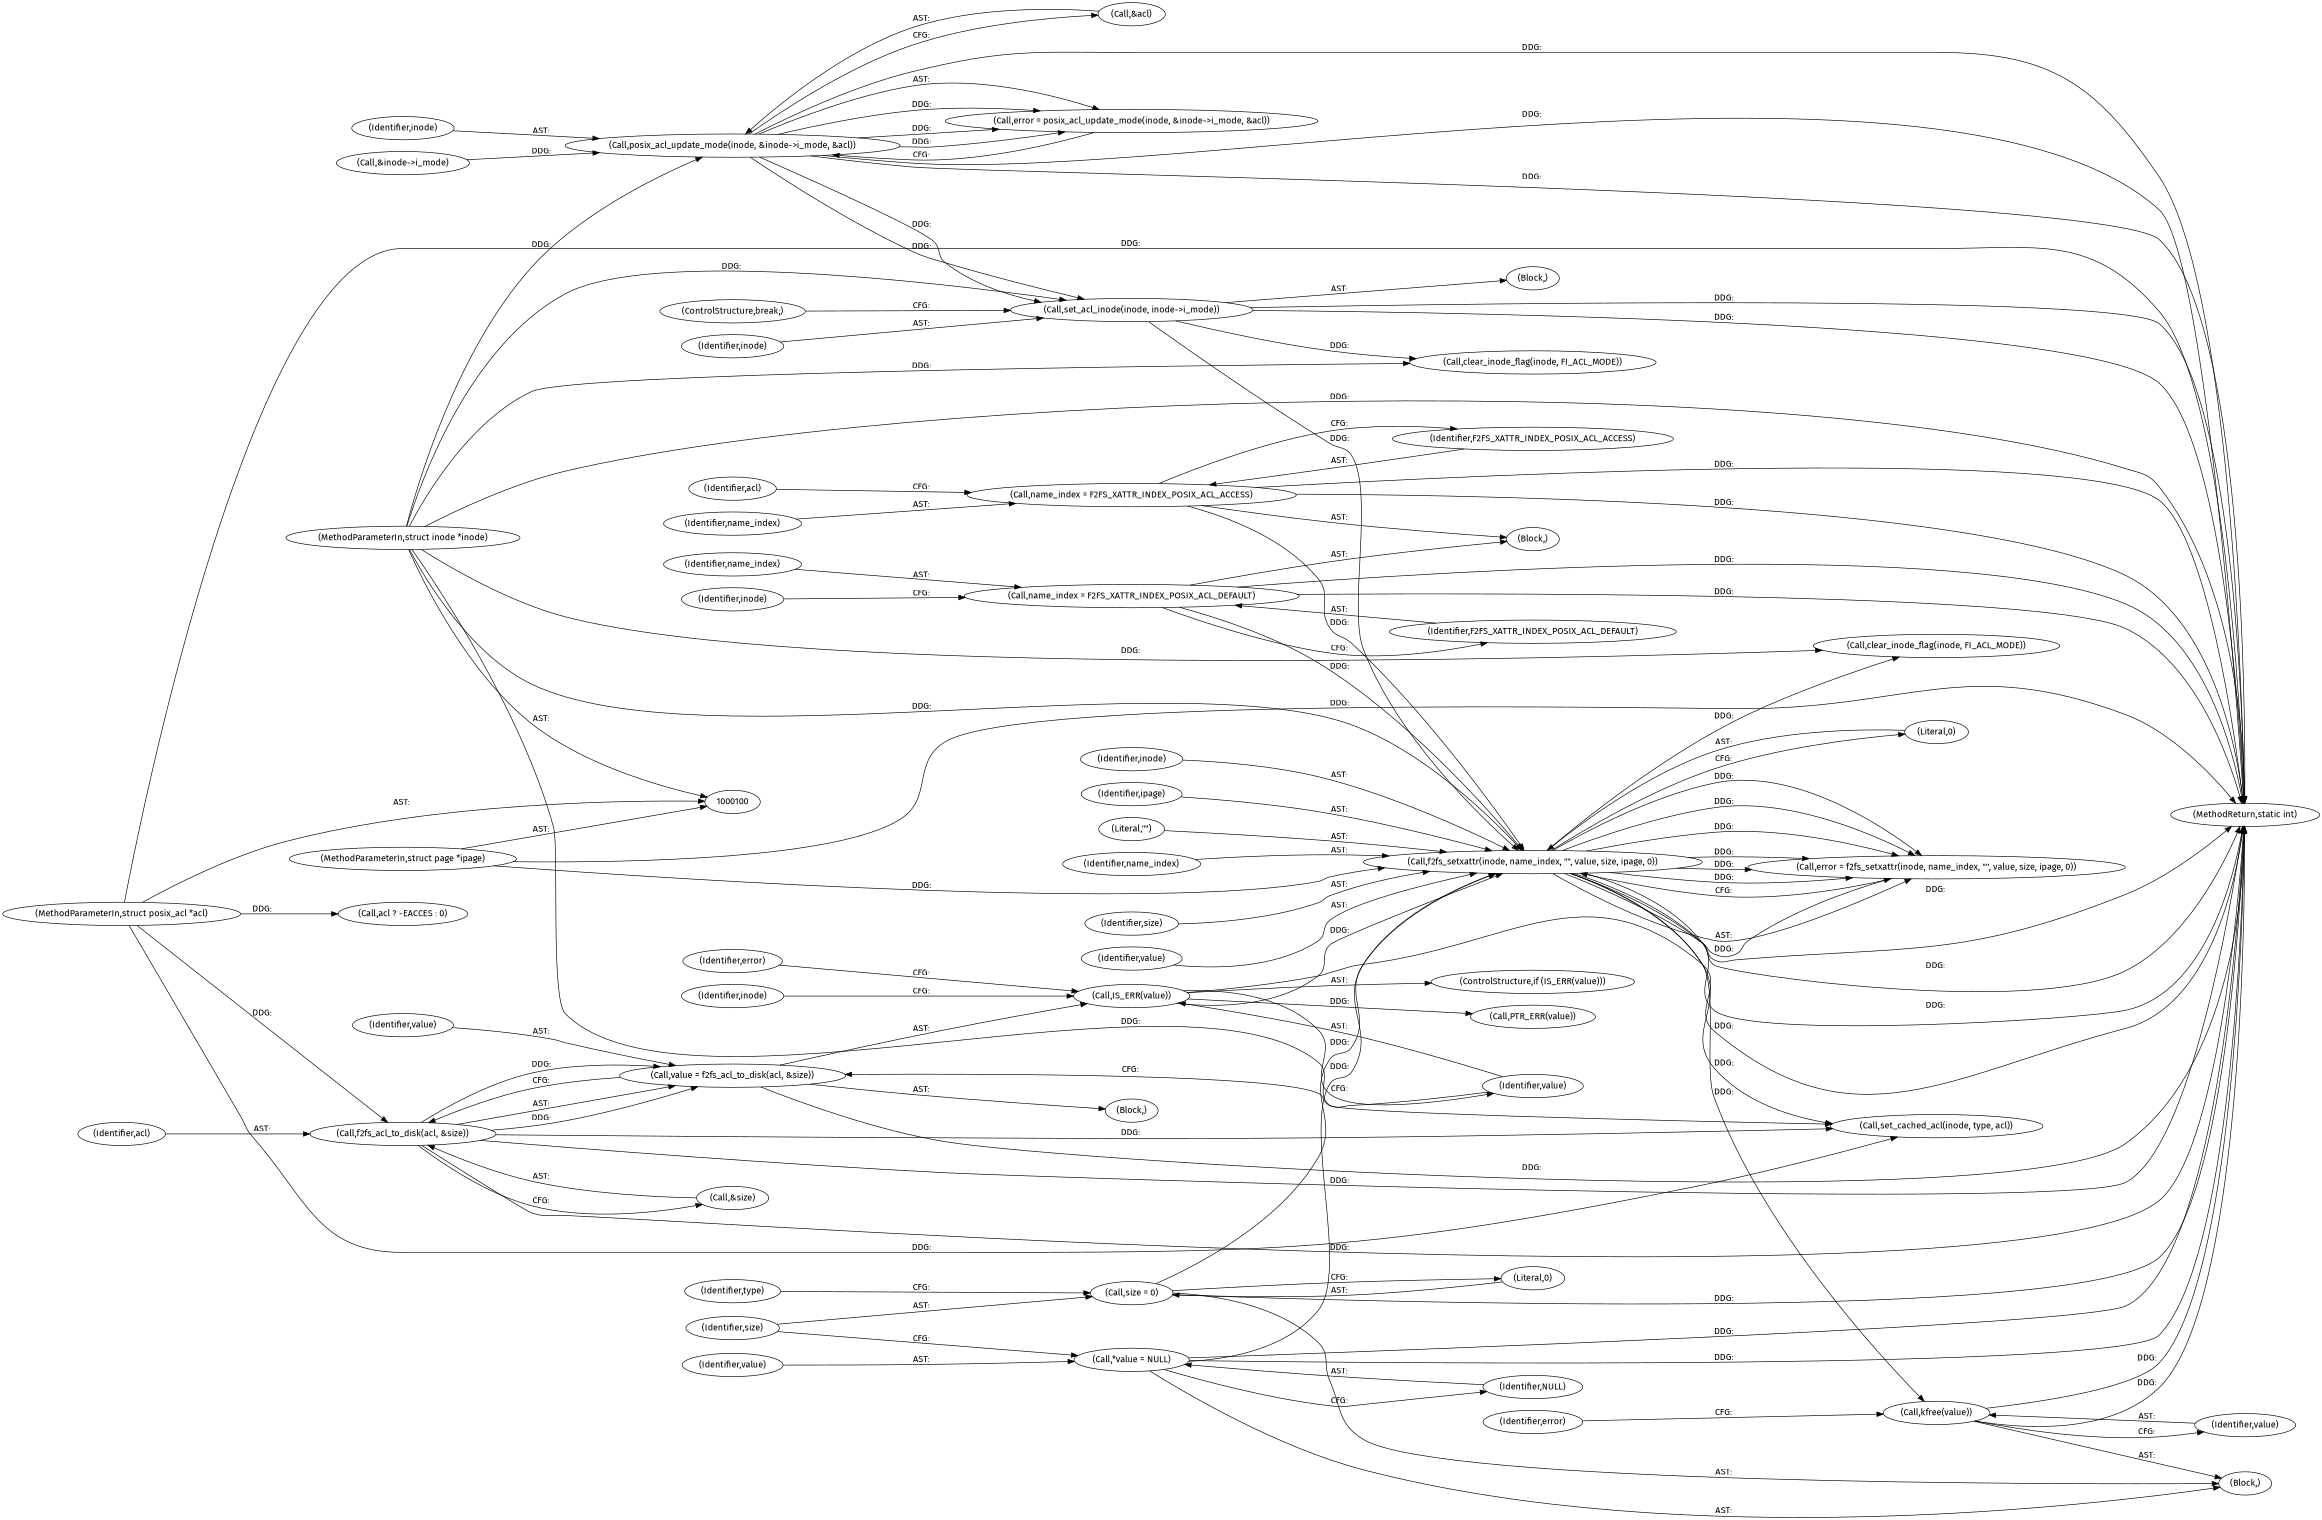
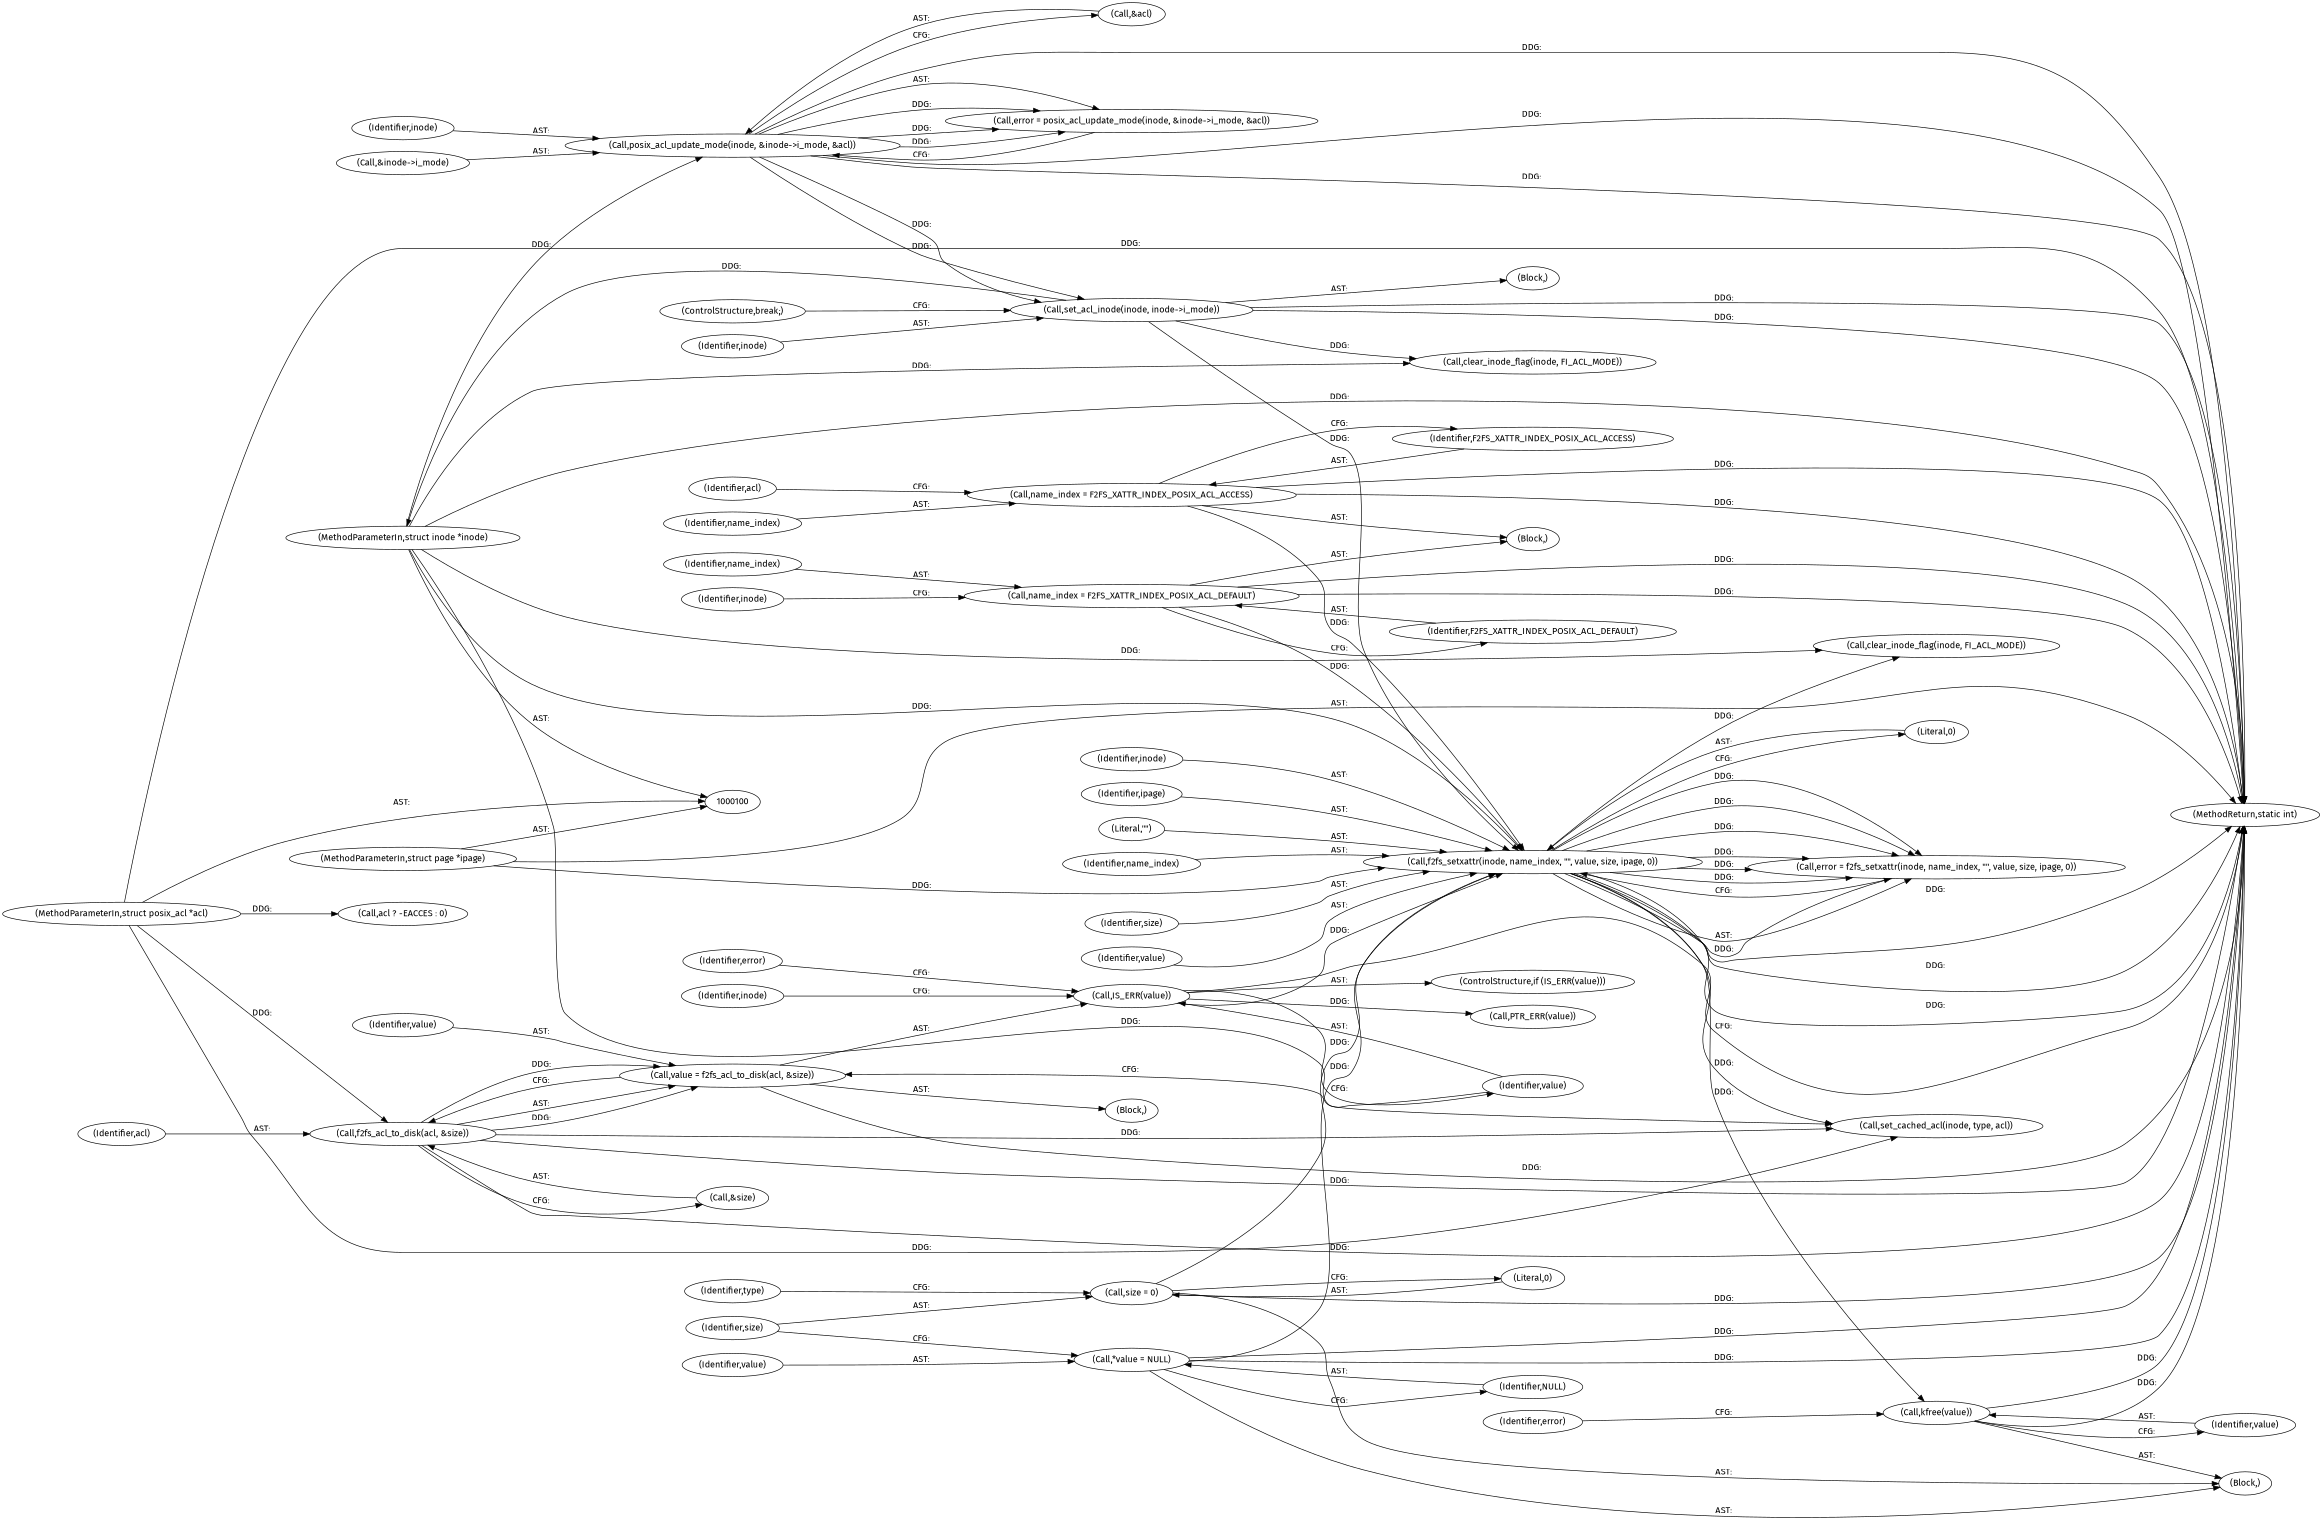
(543, 151) -> (543, 151)
(668, 273) -> (675, 273)
(1341, 703) -> (1341, 703)
(1725, 1026) -> (1725, 1026)
